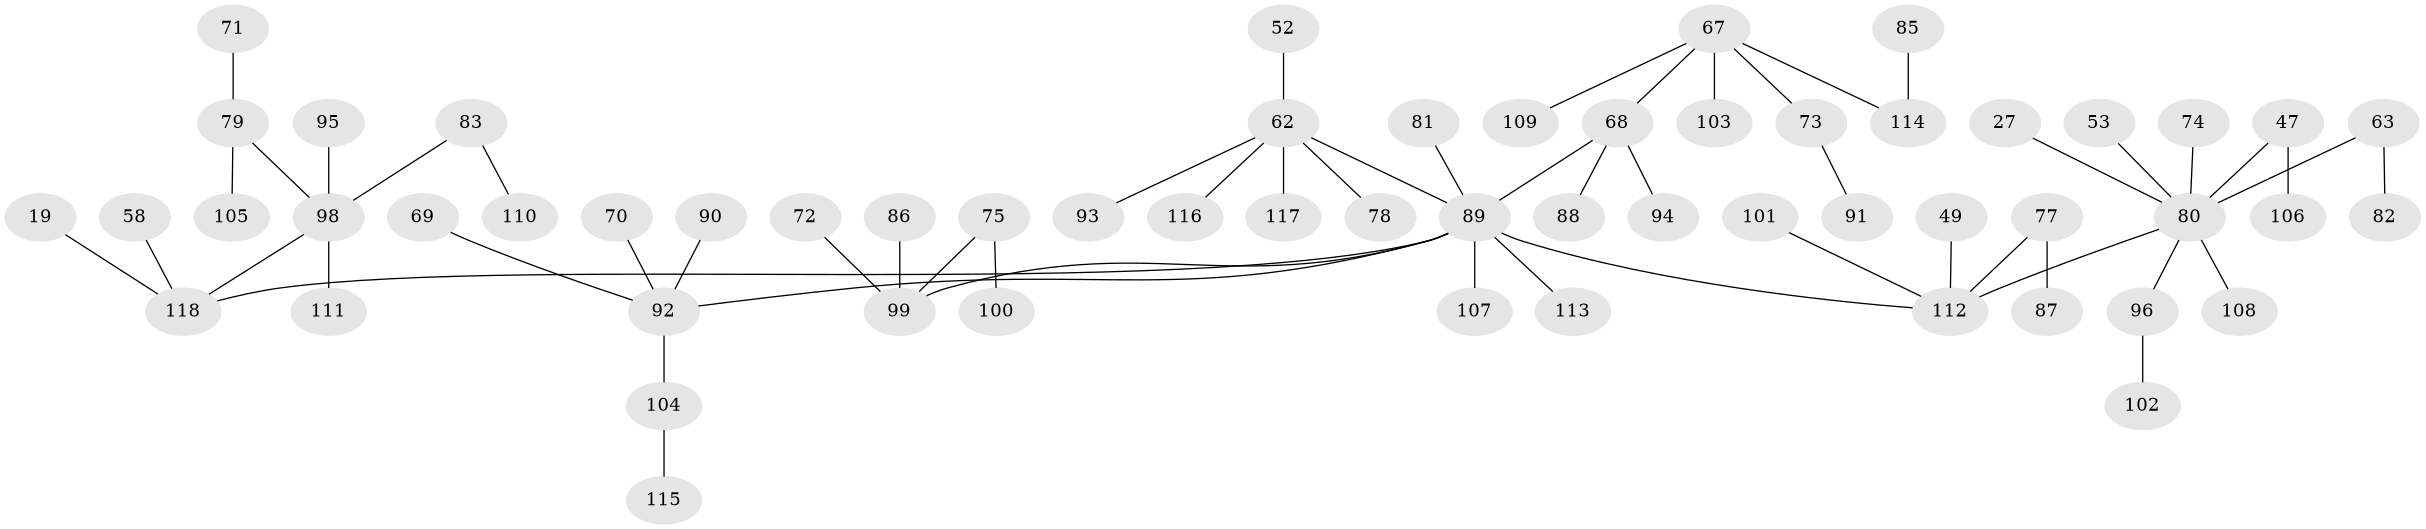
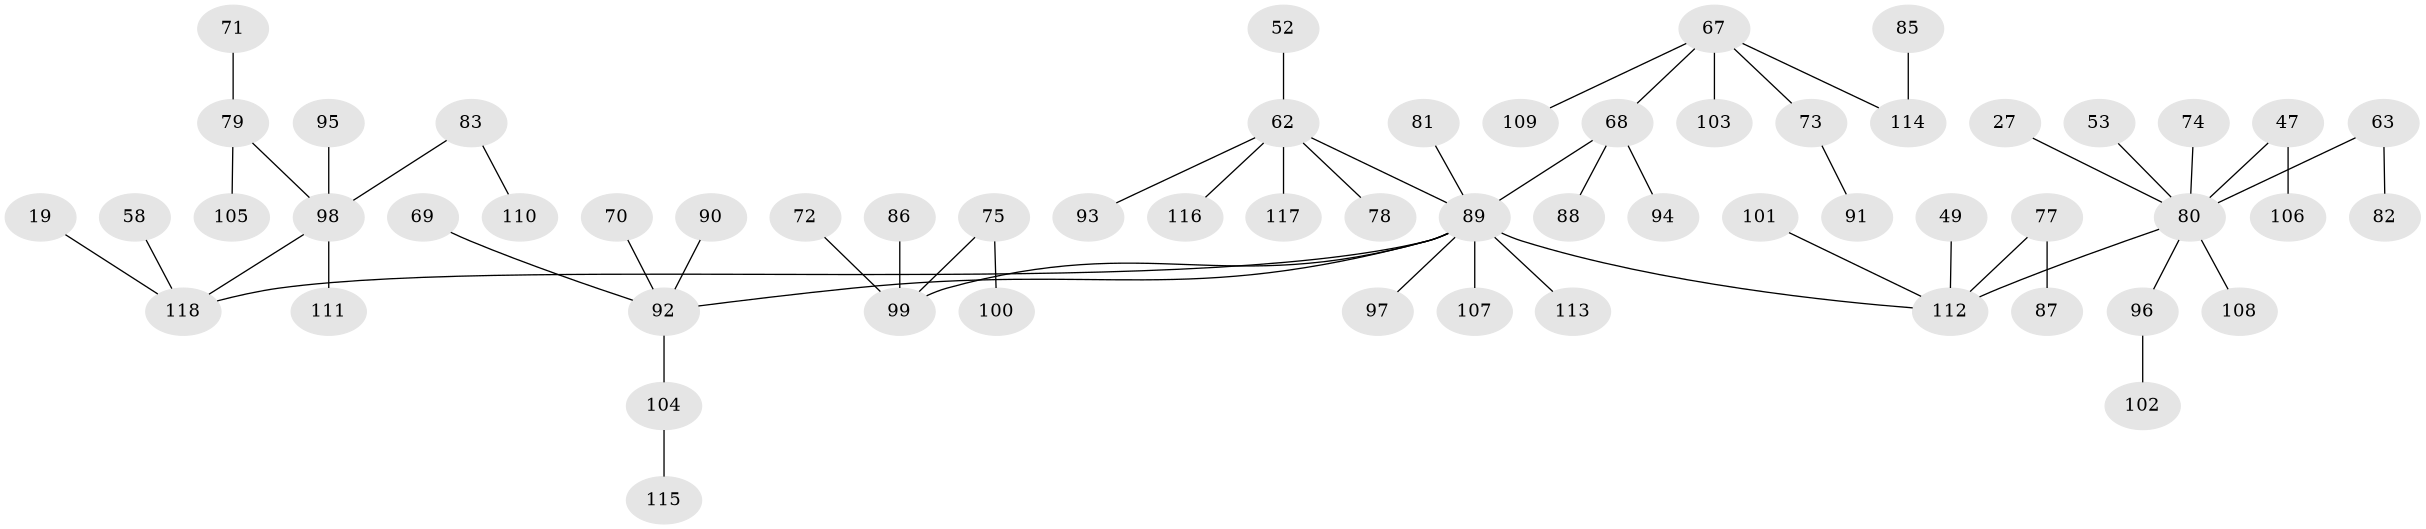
none -> (1378, 312)
